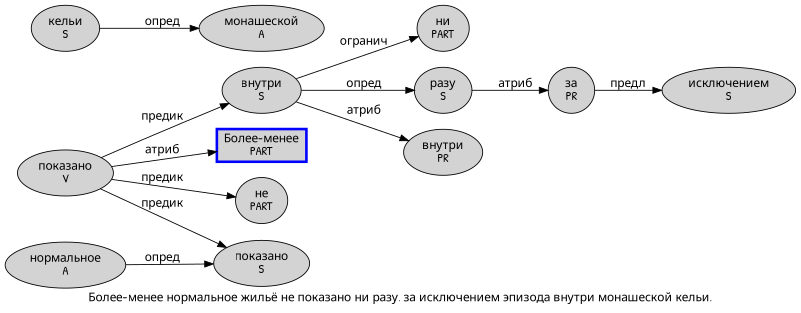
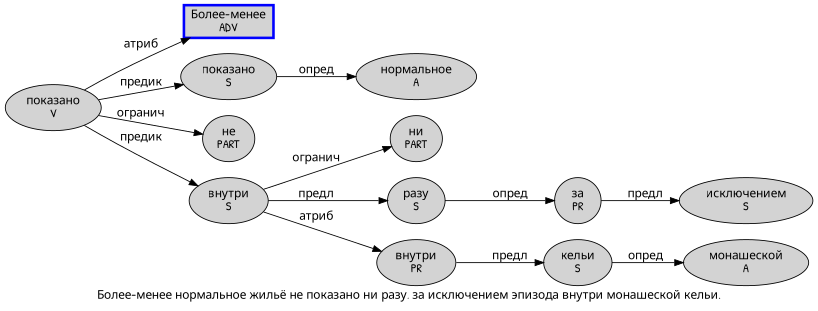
(364, 84) -> (316, 194)
(515, 84) -> (510, 194)
(262, 145) -> (229, 22)
(162, 178) -> (141, 113)
none -> (496, 263)
(165, 264) -> (312, 77)
